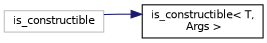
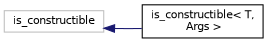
(117, 14) -> (128, 29)
